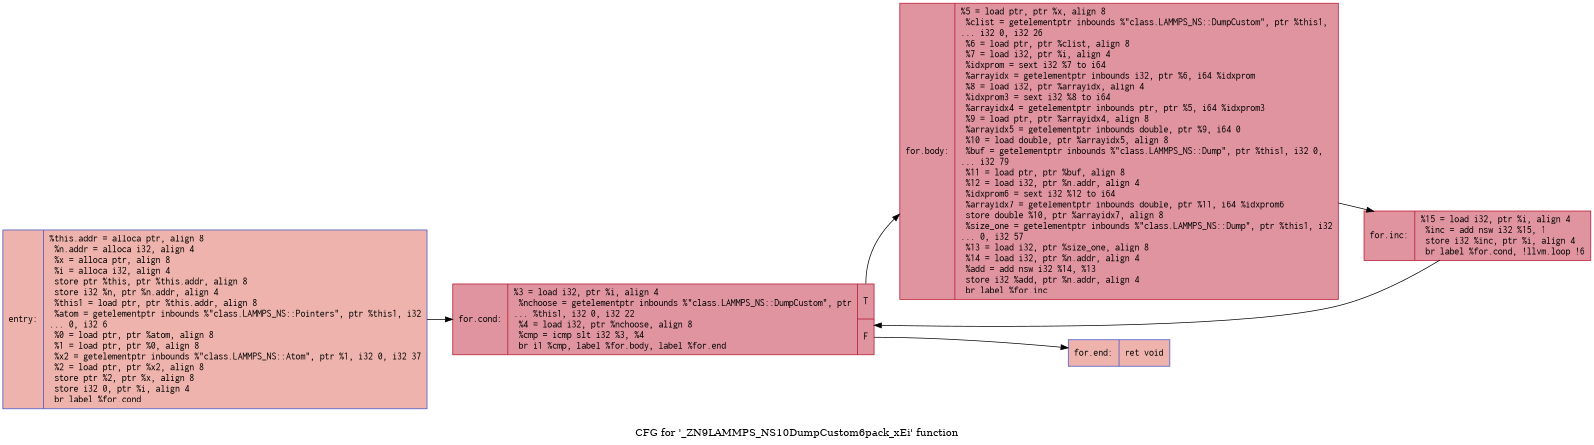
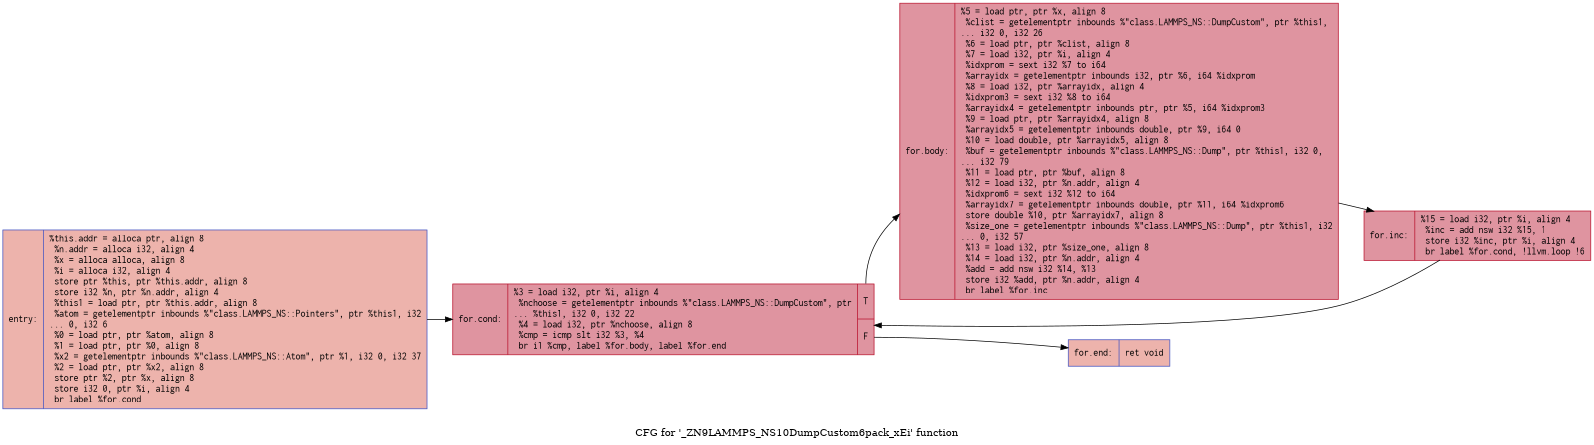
(110, 260) -> (117, 260)
